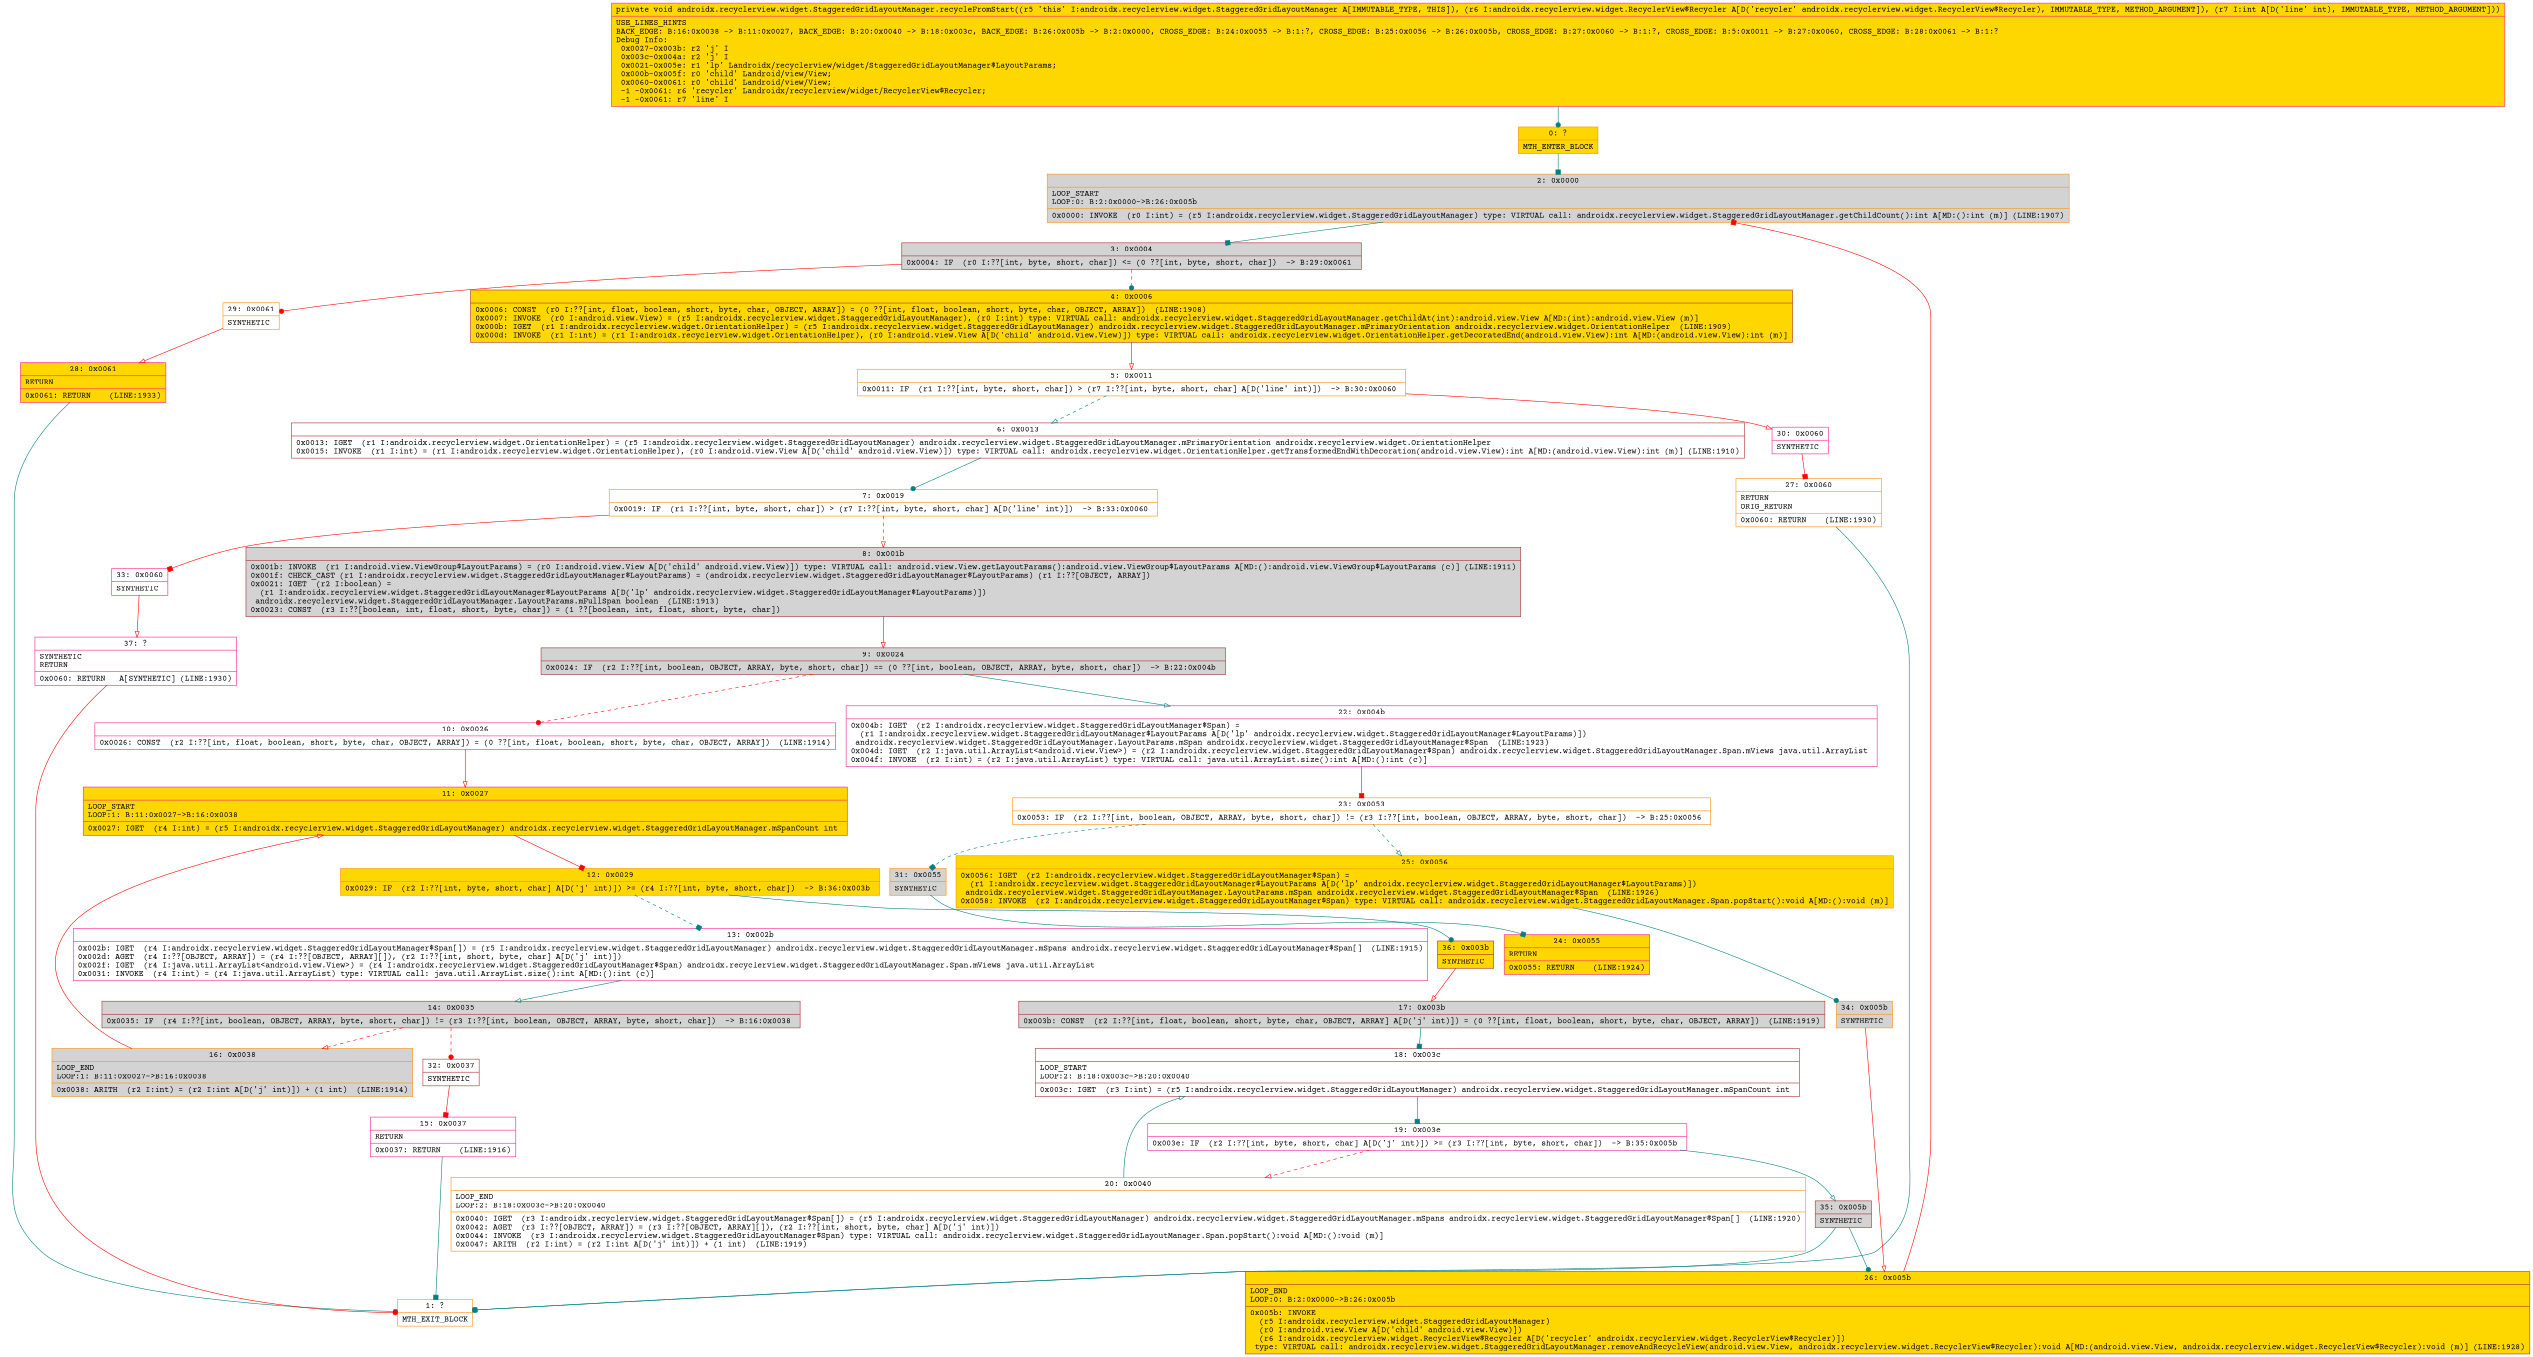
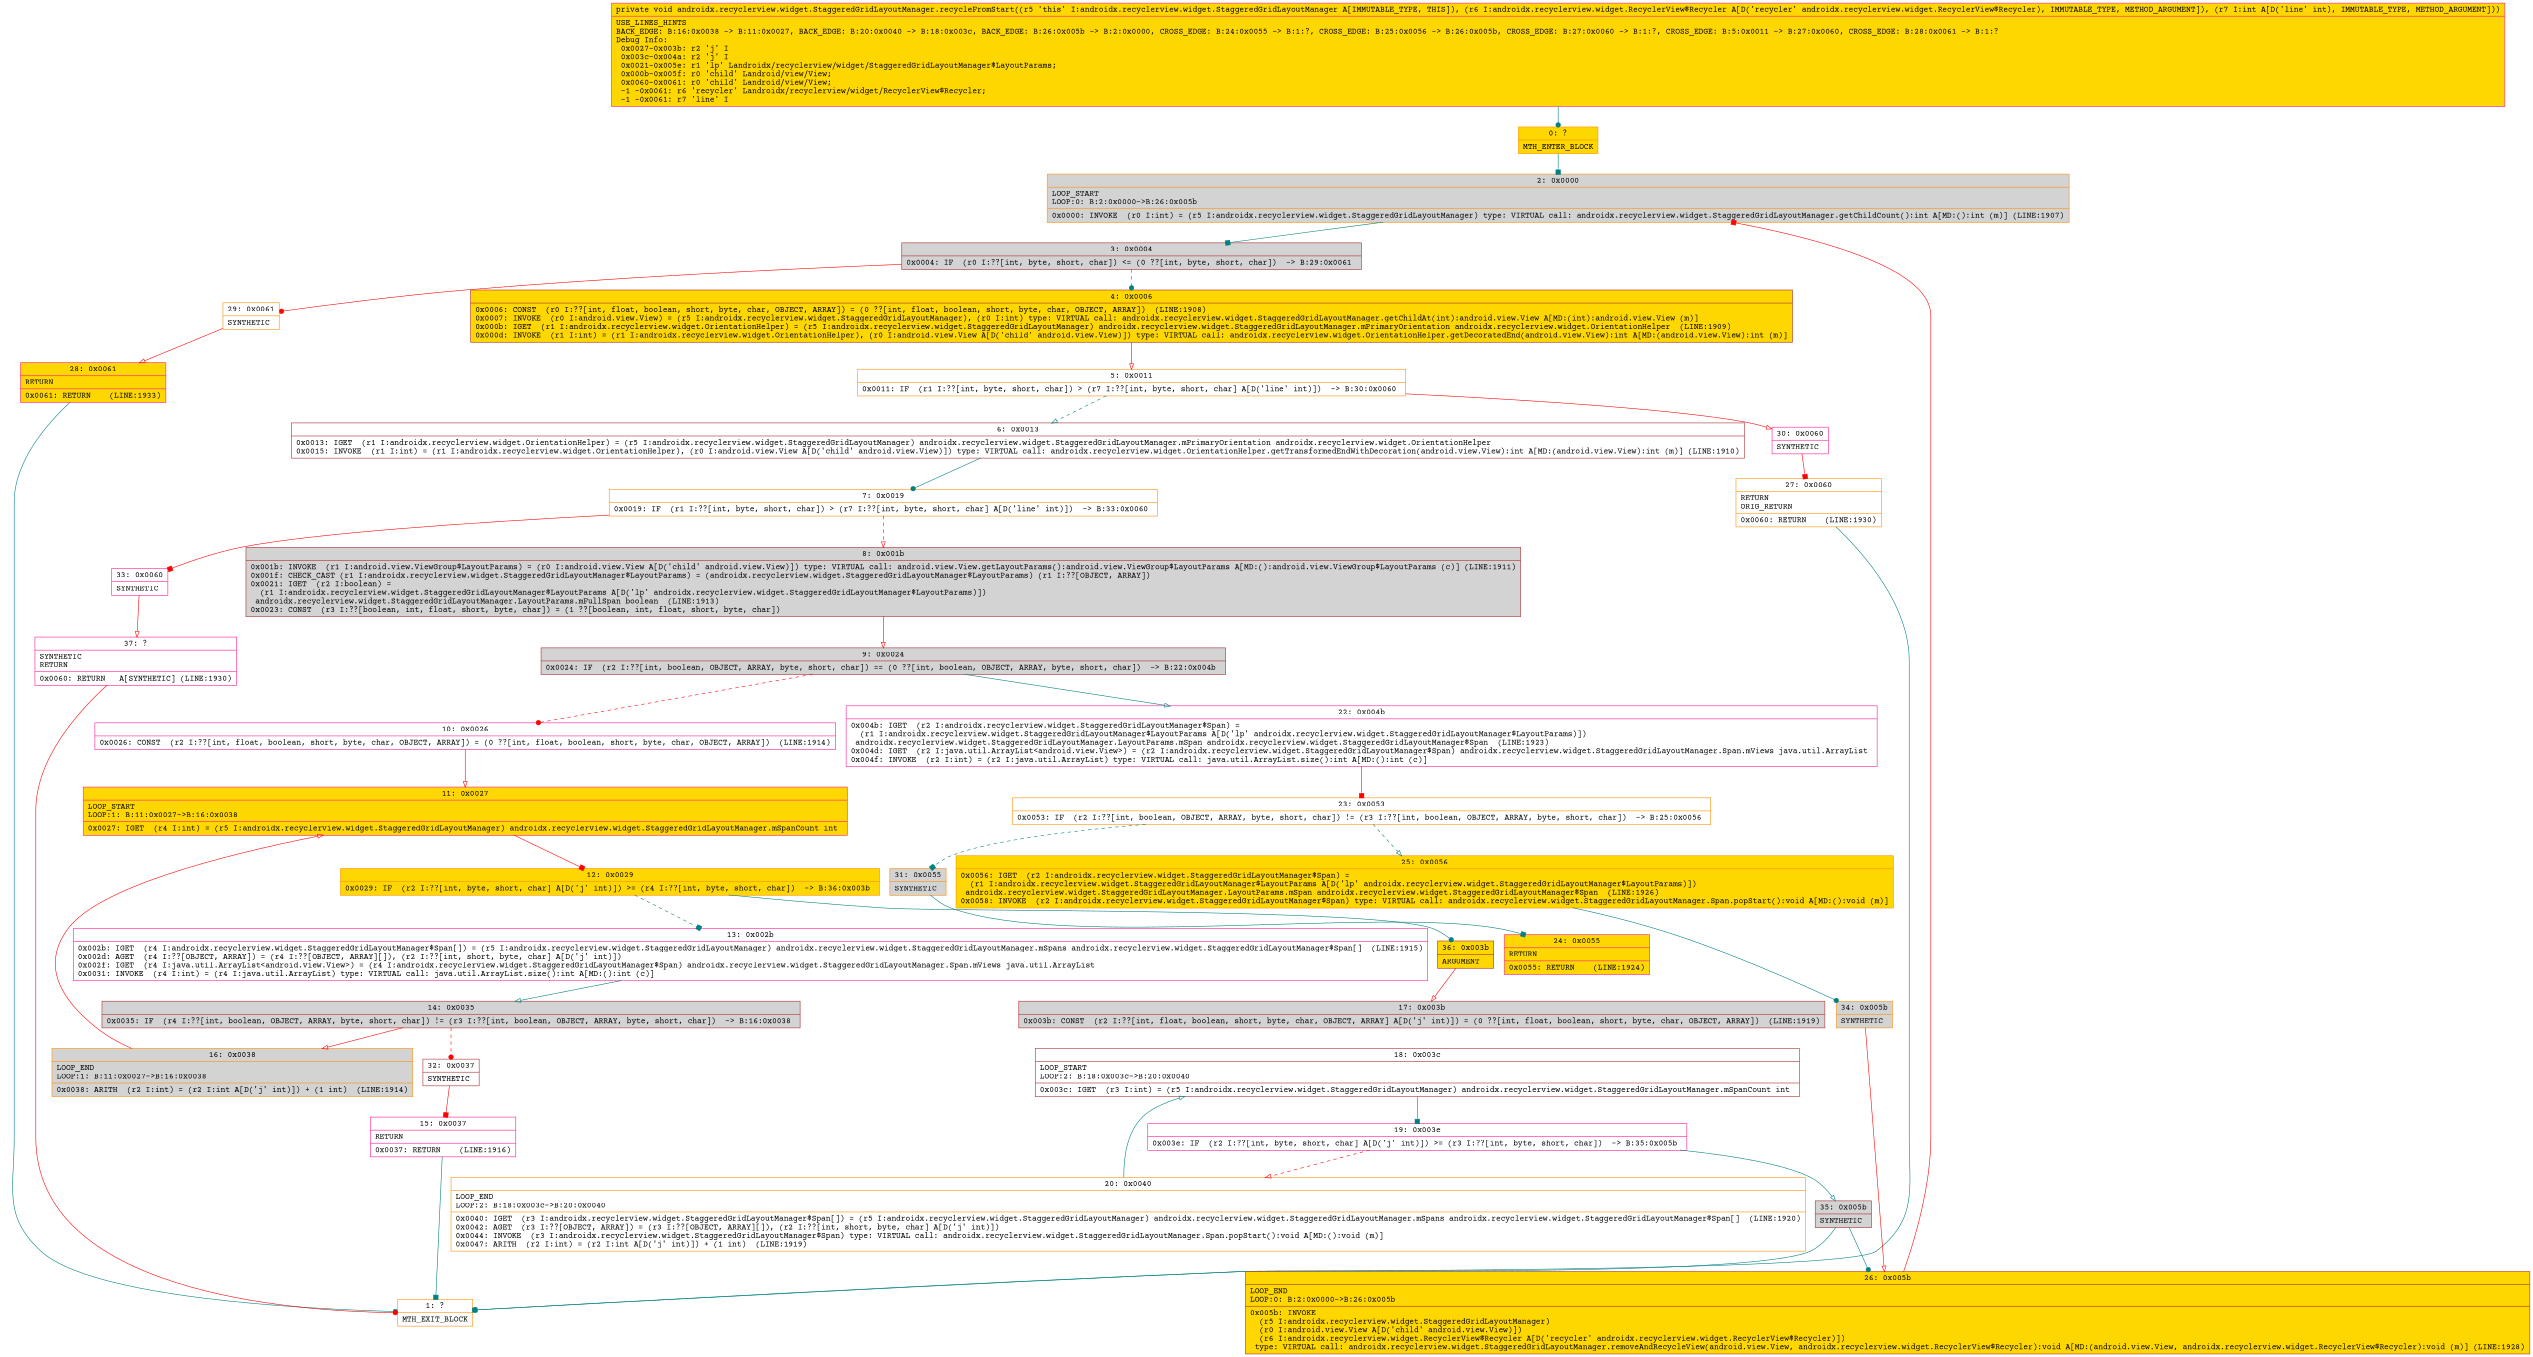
(1463, 961) -> (1461, 961)
(1420, 1035) -> none
(365, 1037) -> (365, 1037)
